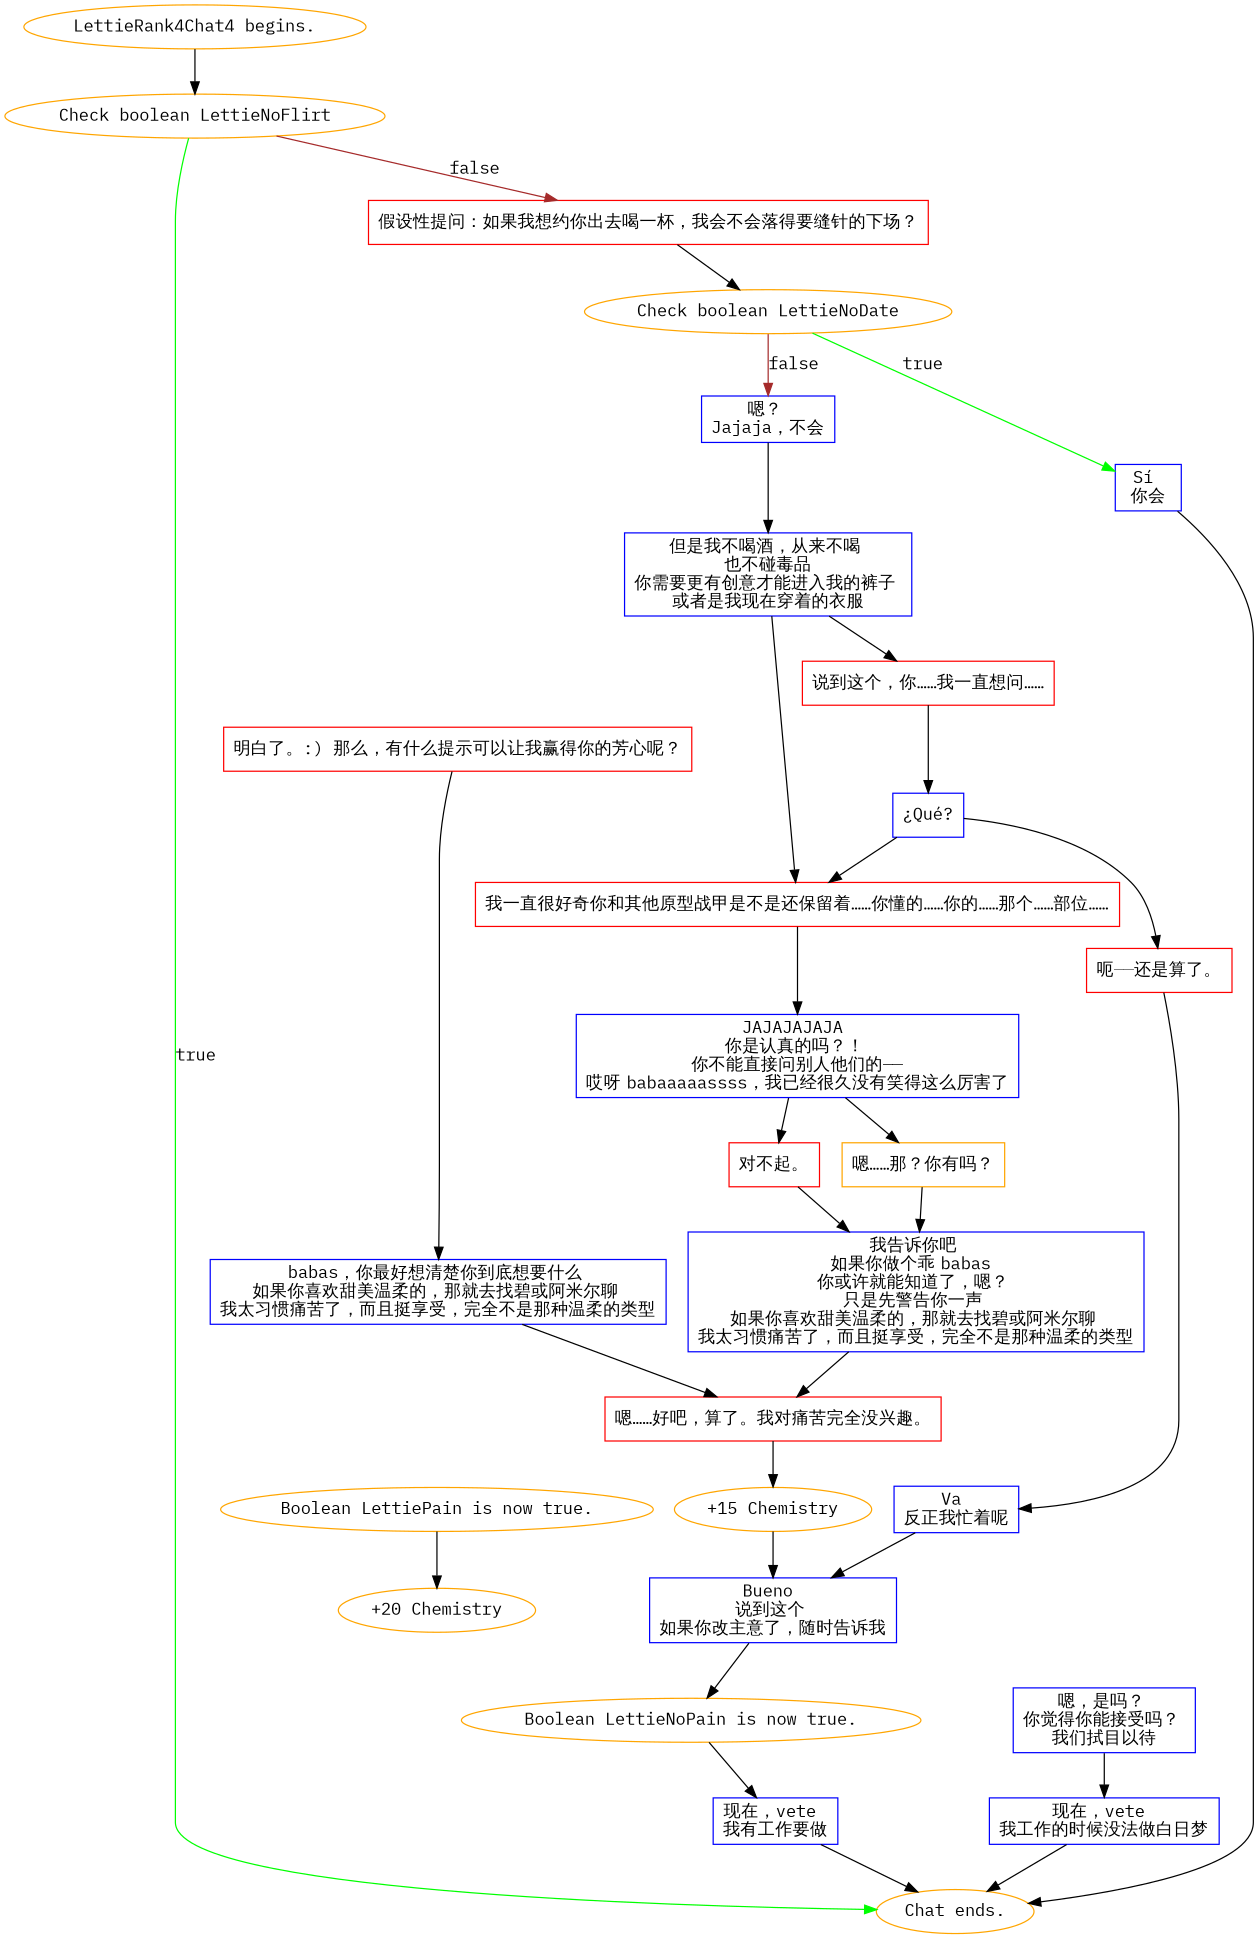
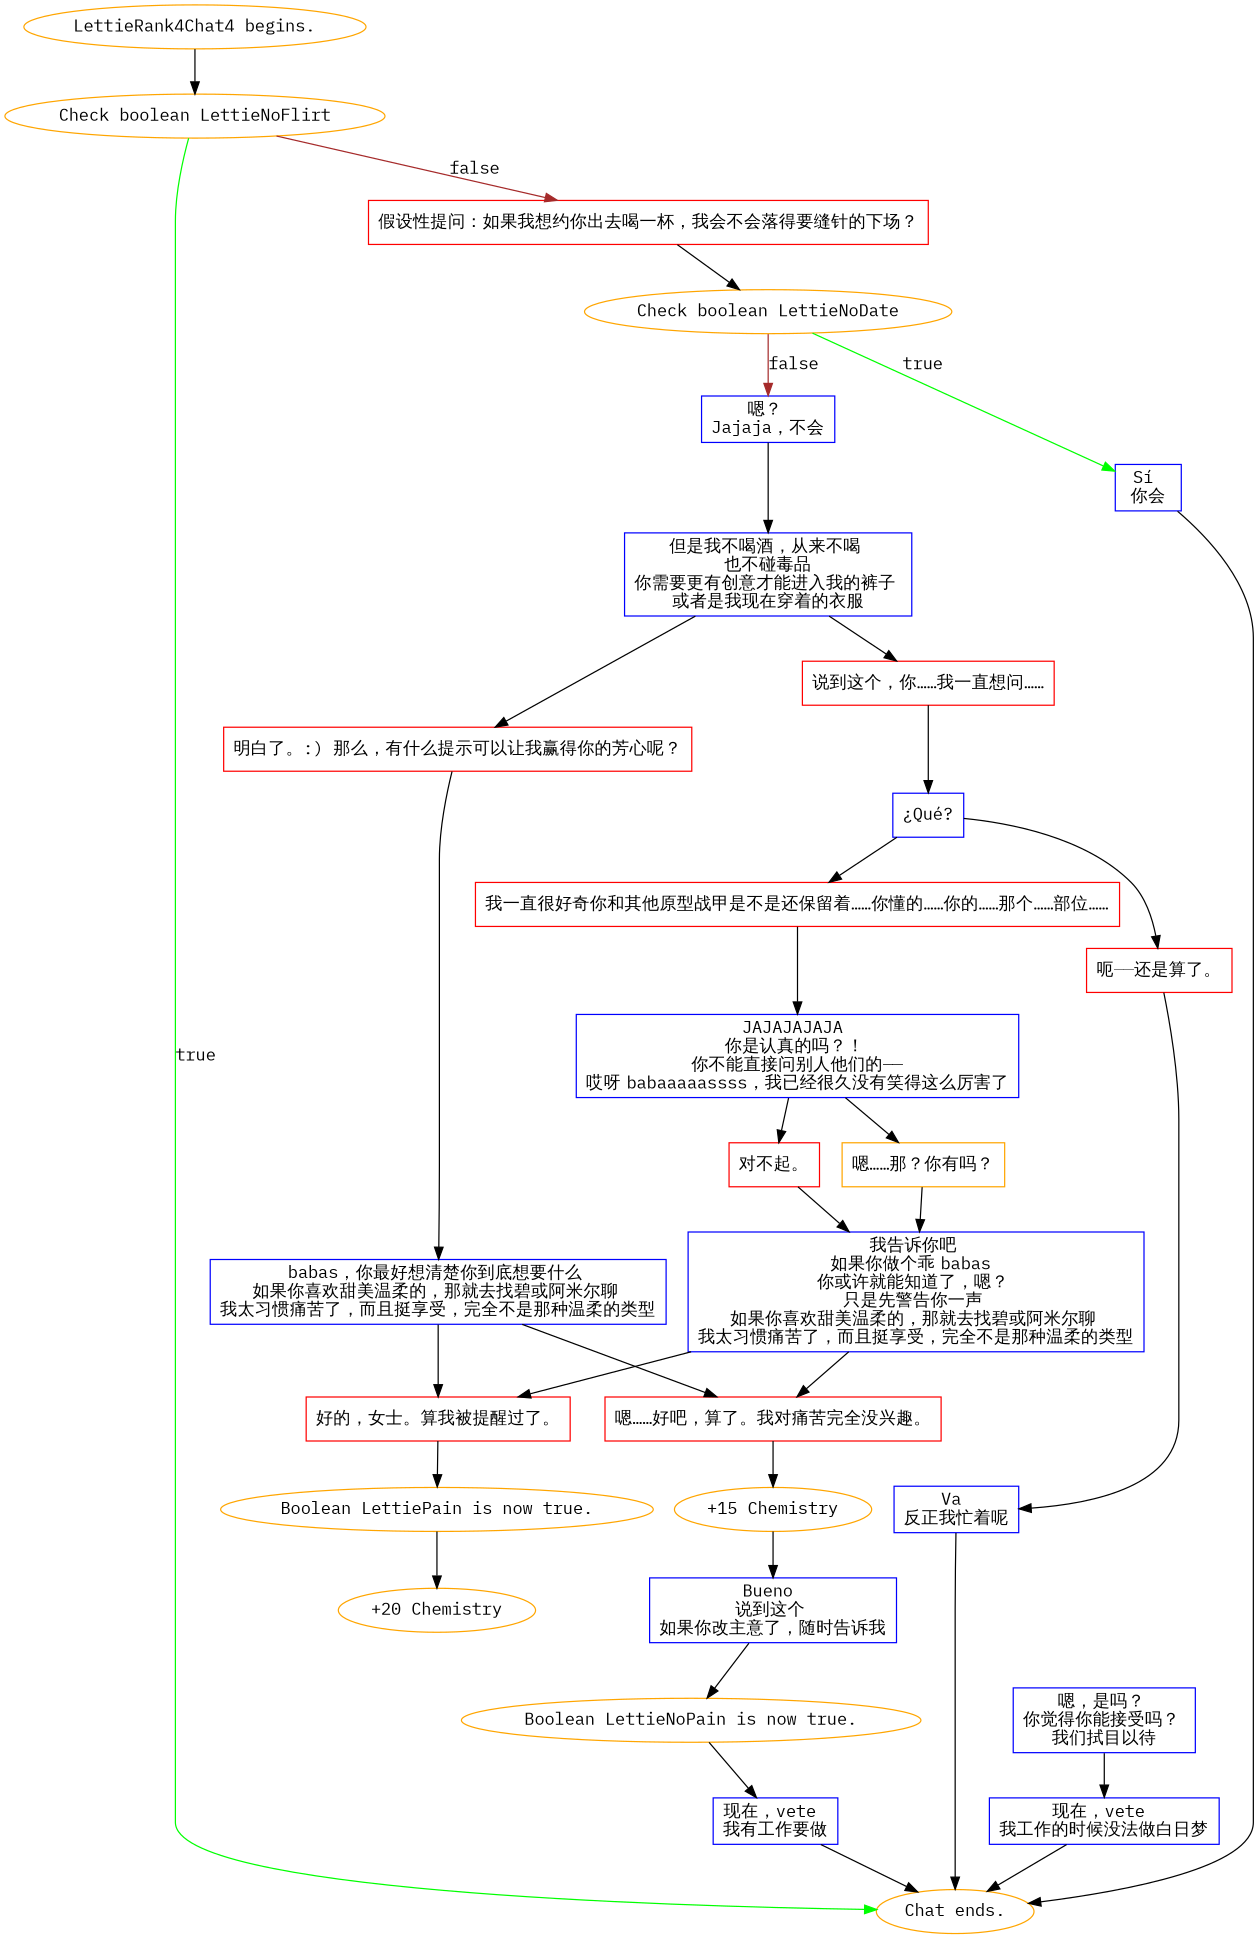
(783, 743) -> (601, 669)
none -> (438, 1419)
(879, 1552) -> (955, 1705)
